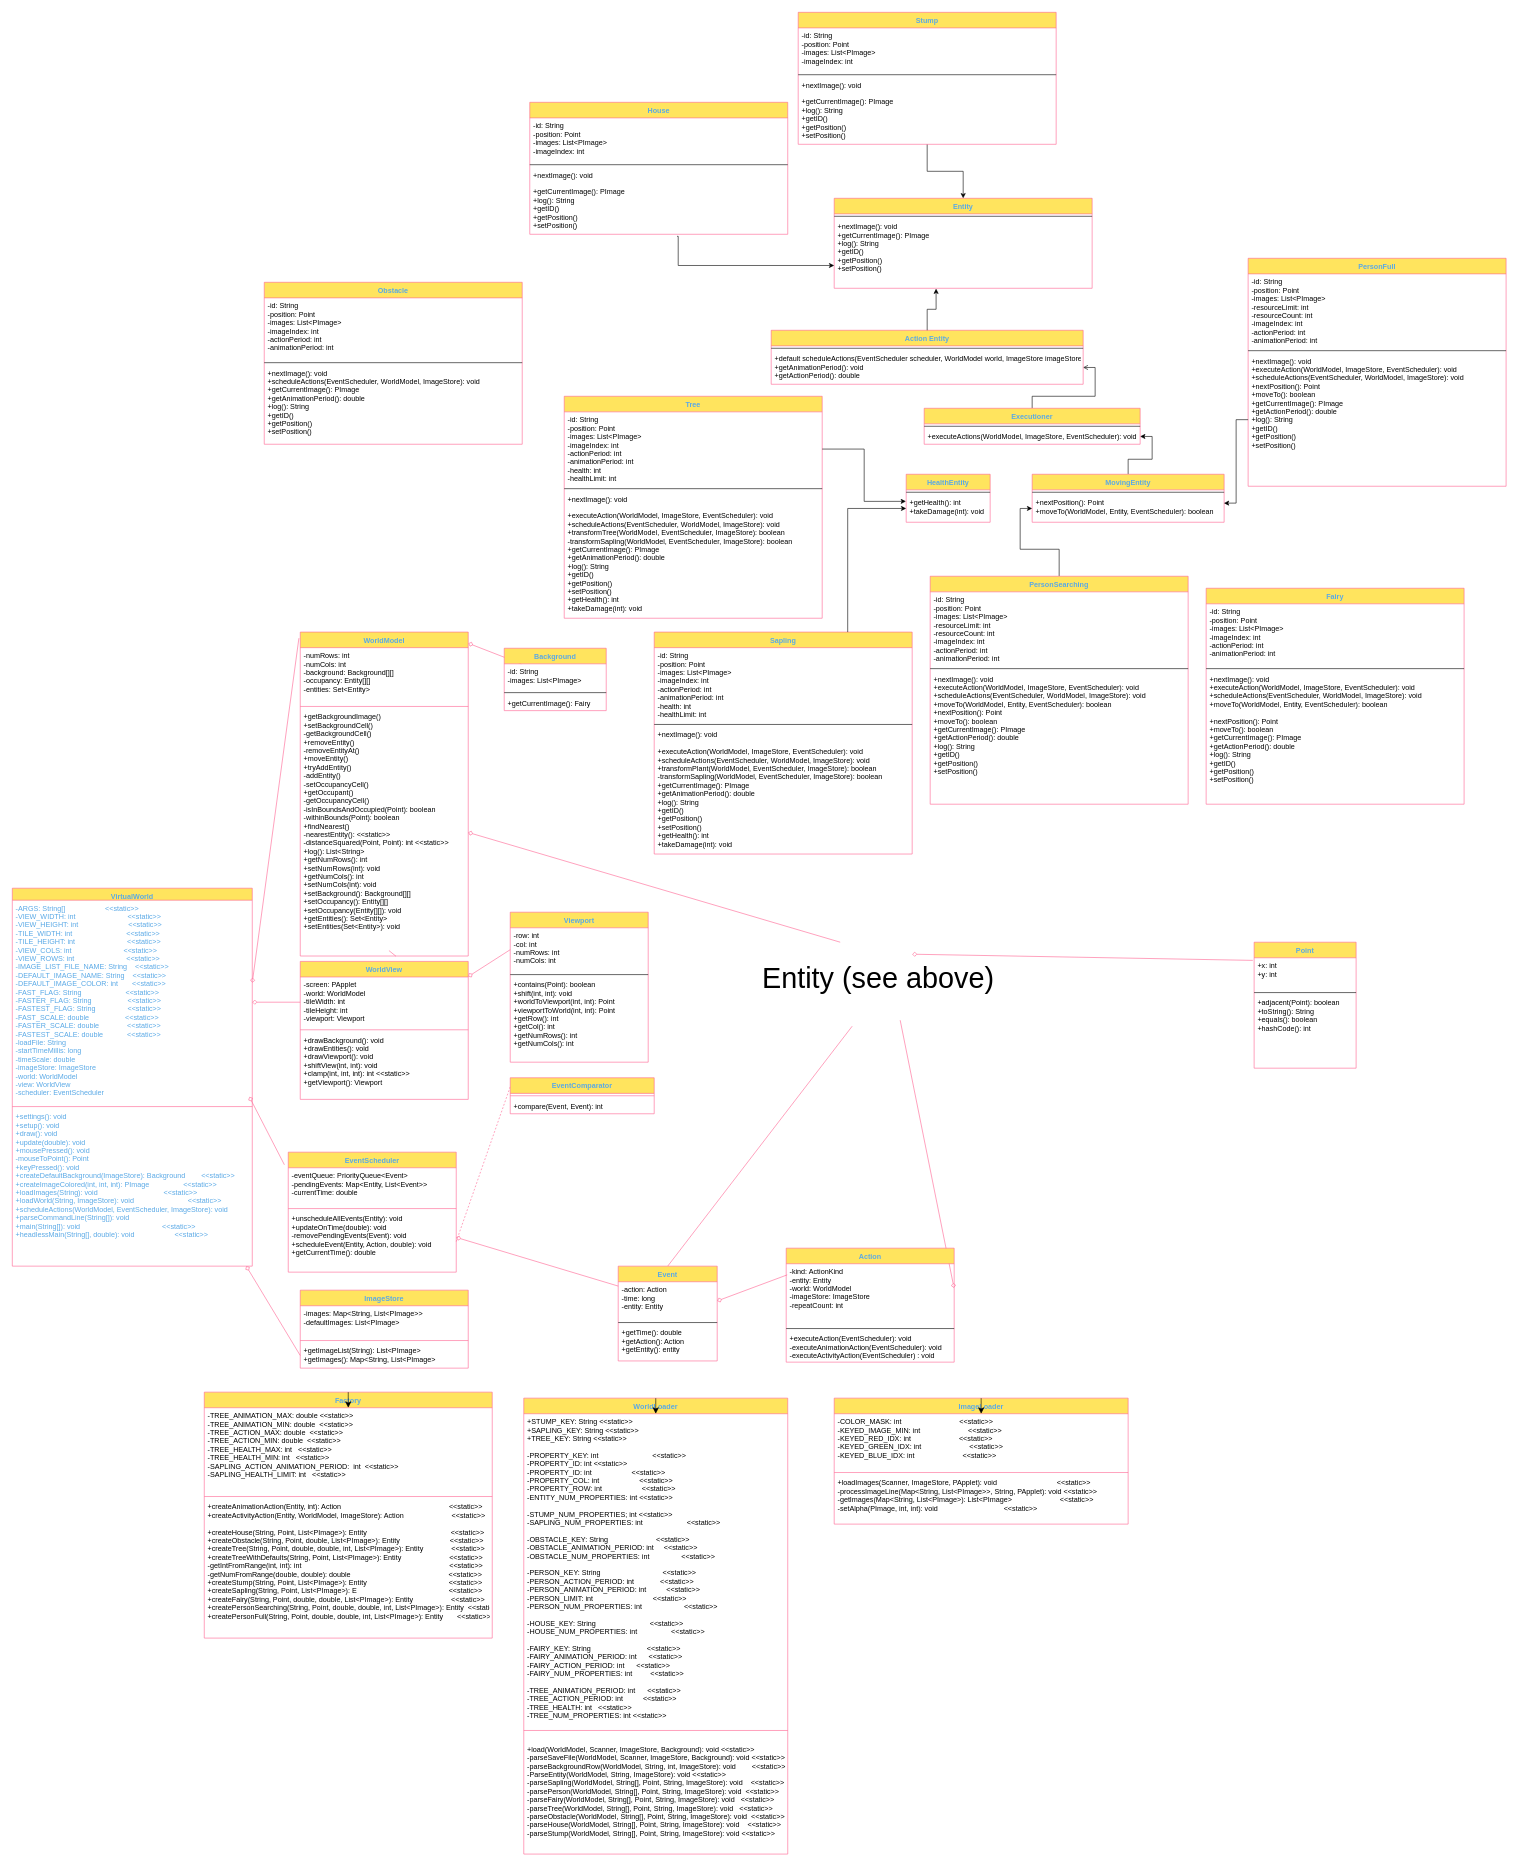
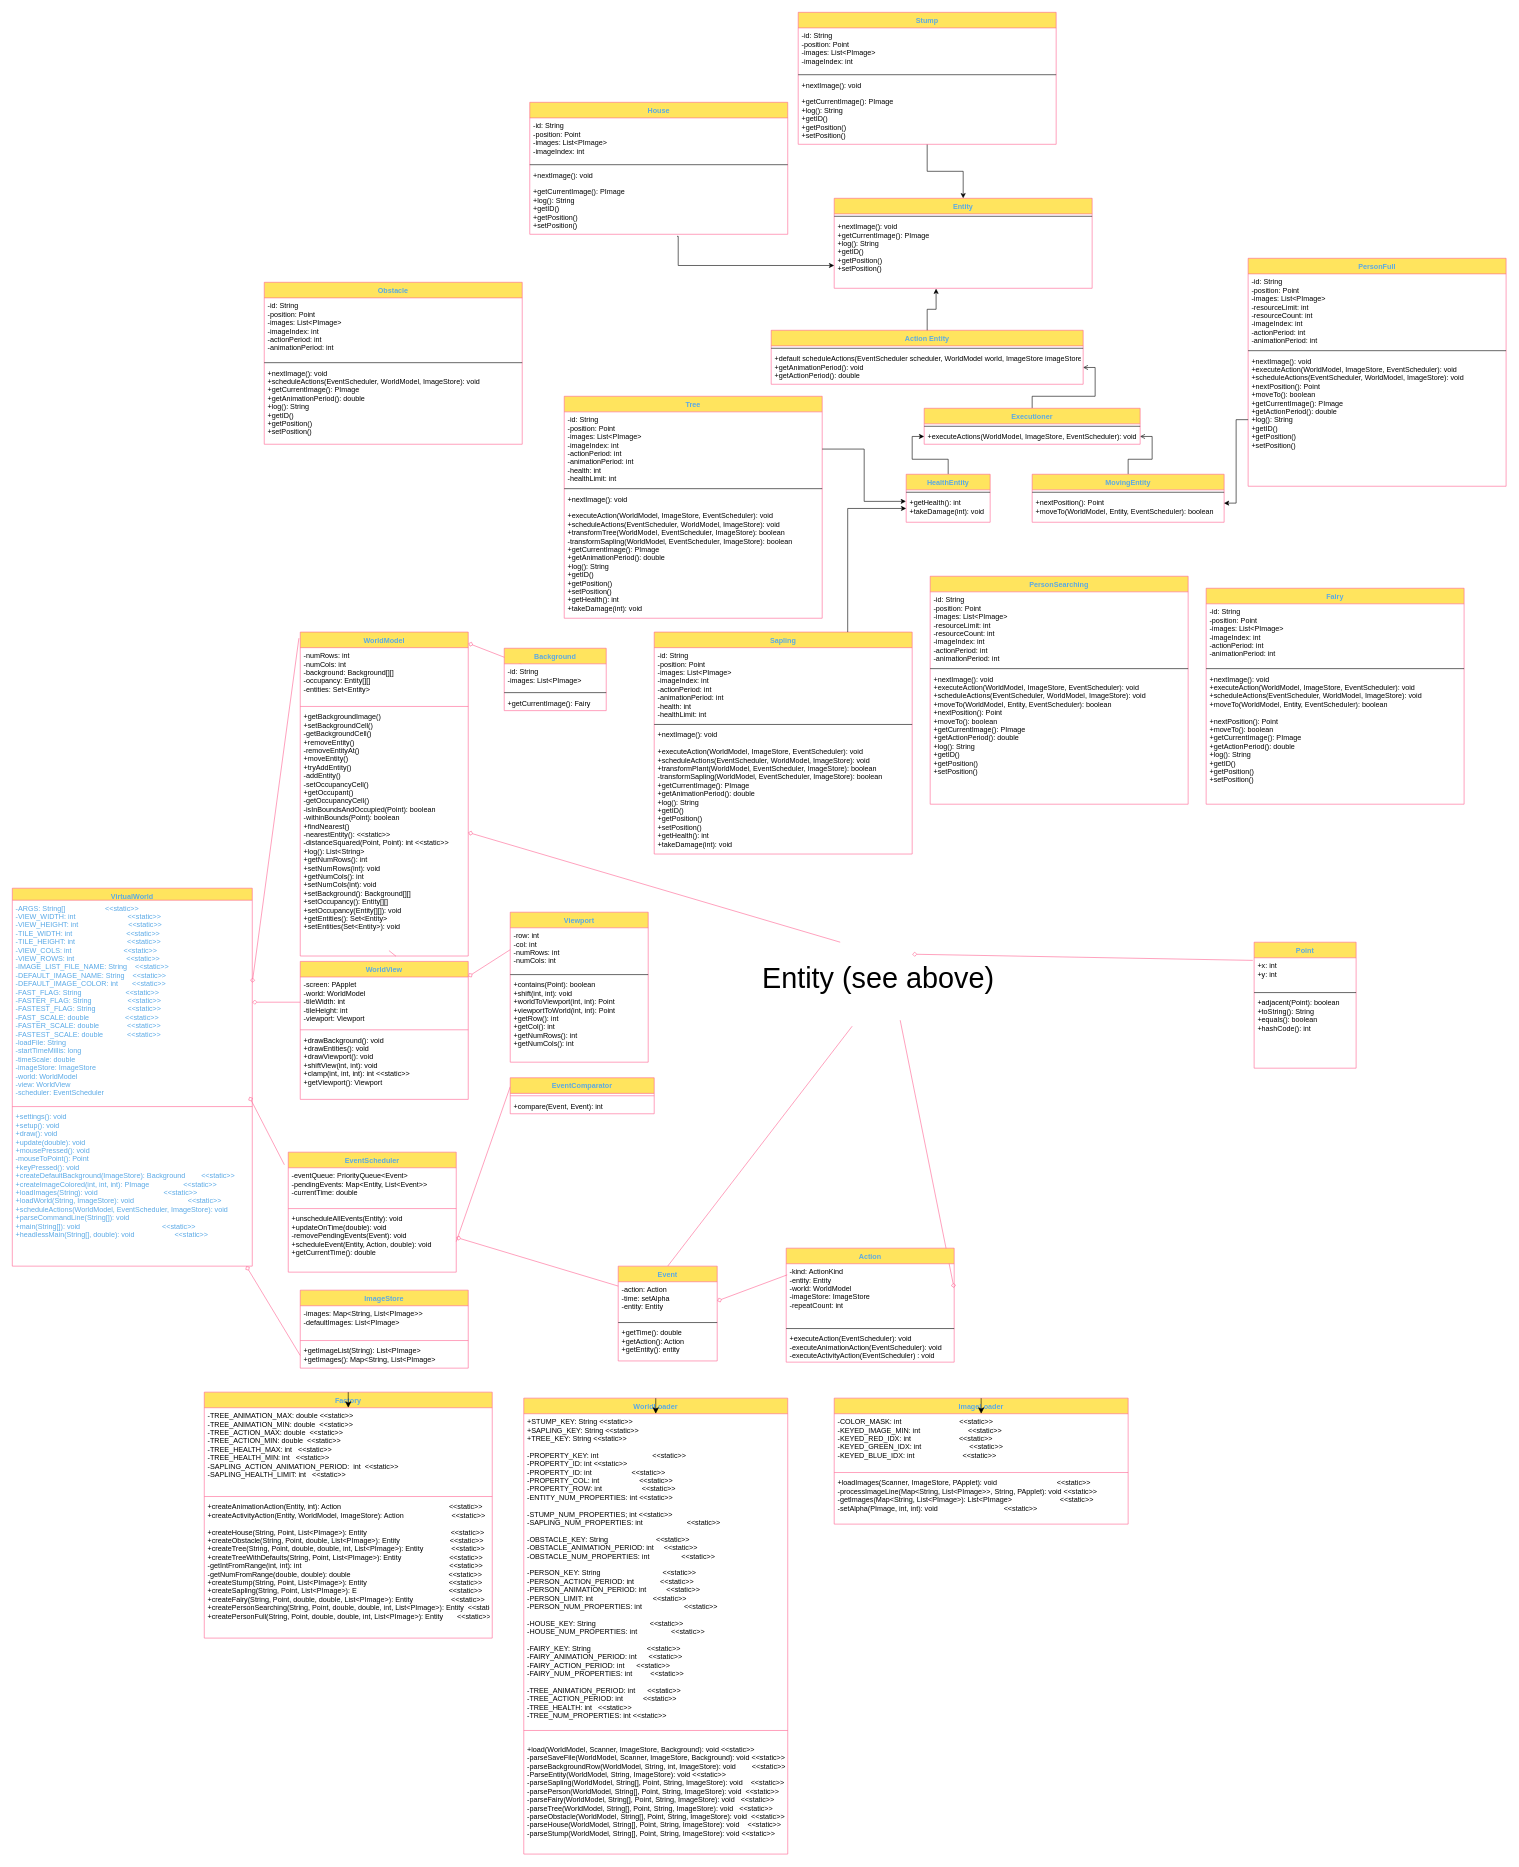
none -> (915, 437)
(1145, 437) -> (1144, 437)
(1023, 509) -> none
(484, 1162) -> (484, 1162)
(648, 1290) -> (648, 1290)
